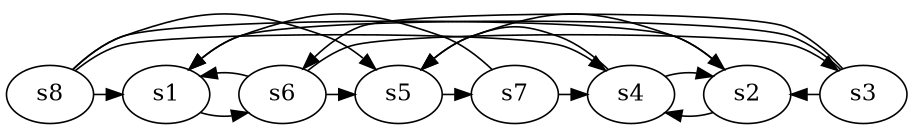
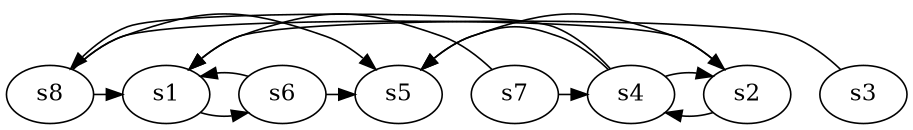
(581, 14) -> none
(565, 35) -> none
(214, 37) -> (349, 14)
(449, 94) -> none
(813, 94) -> none
